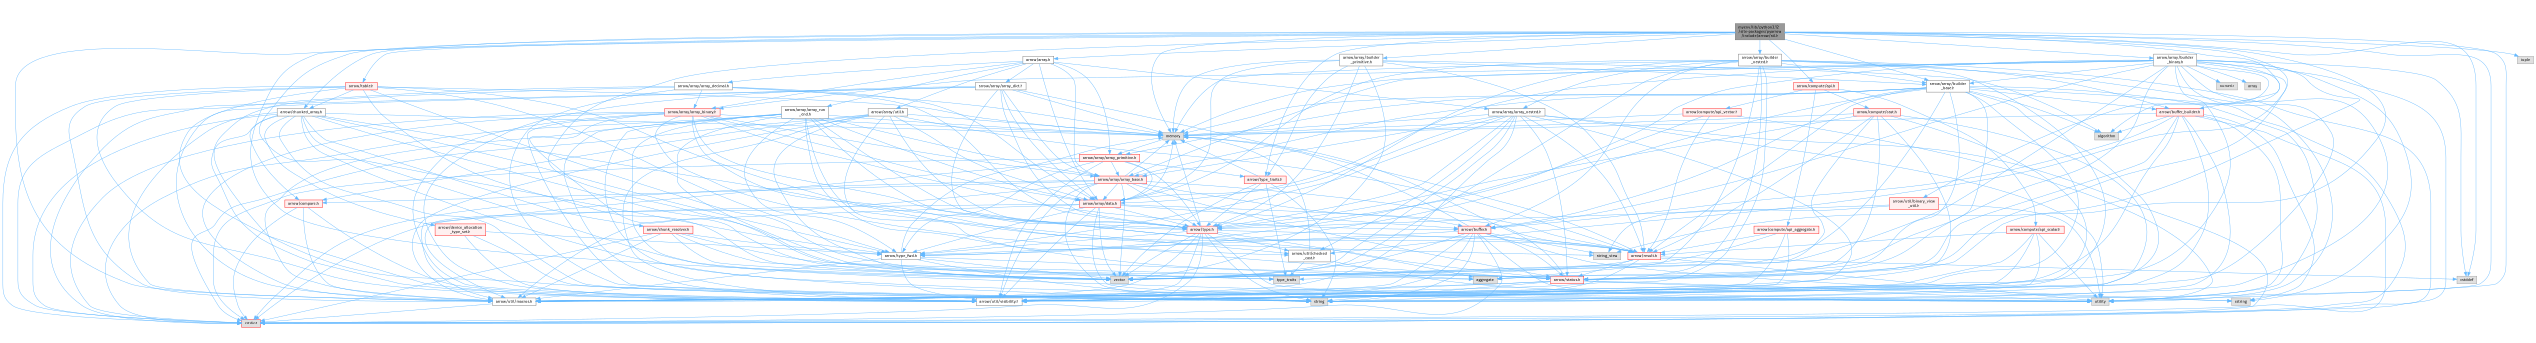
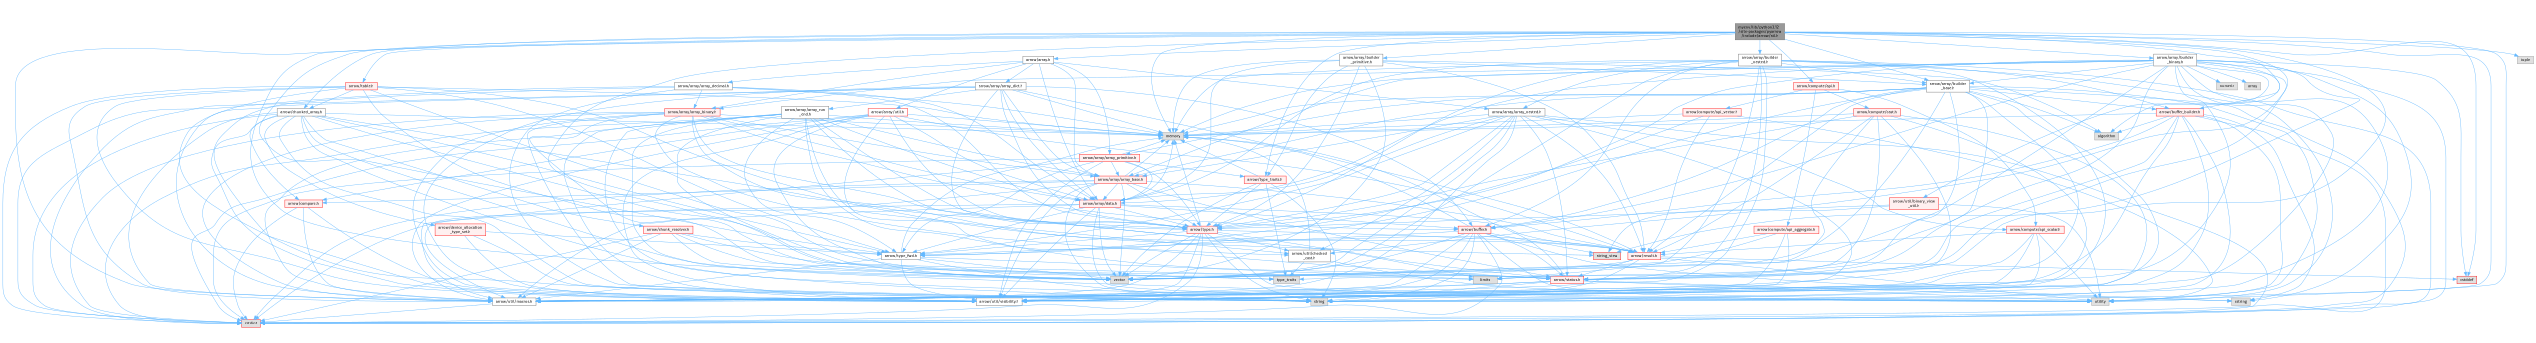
(936, 81) -> (941, 95)
(888, 112) -> (888, 112)
(1142, 146) -> (1142, 148)
(1855, 160) -> (1787, 163)
(1299, 209) -> (1251, 112)
(1607, 256) -> (1607, 256)
(1485, 280) -> (1485, 280)
(2467, 280) -> (2467, 280)
